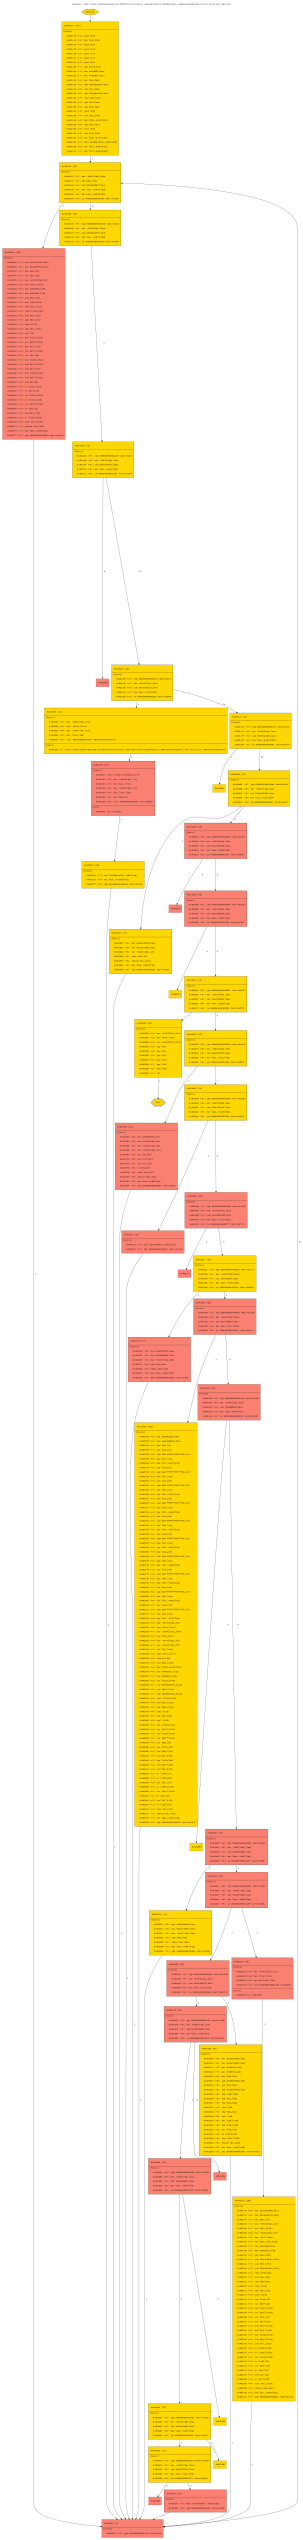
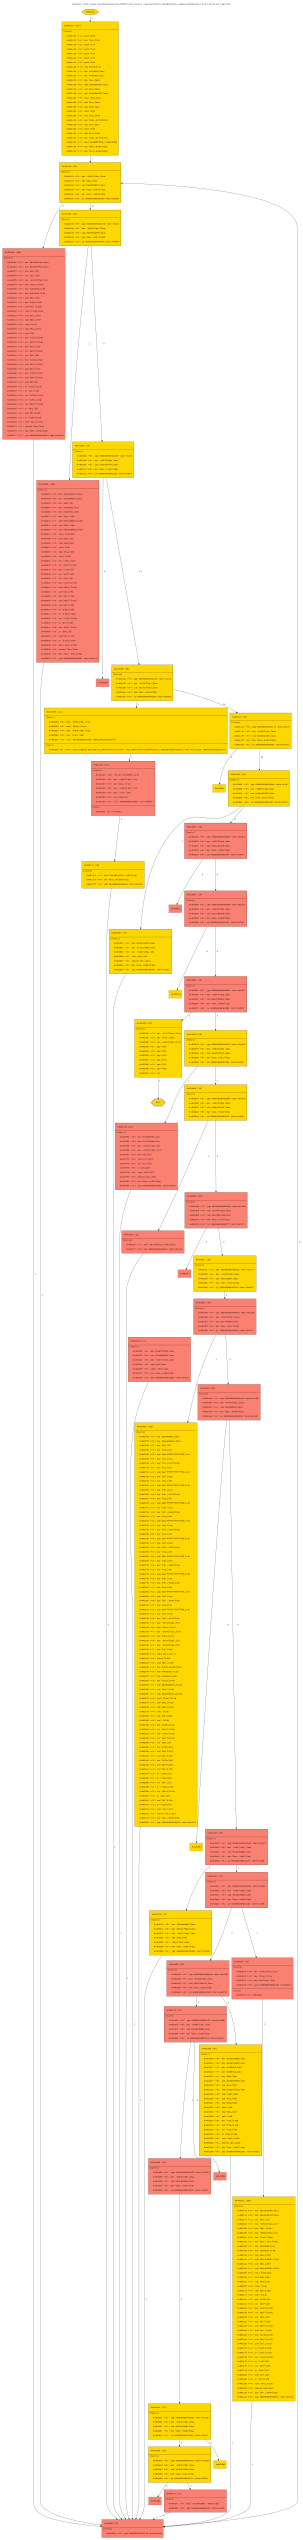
none -> (68, 571)
(216, 994) -> (216, 994)
(182, 1312) -> none
(220, 2421) -> none
